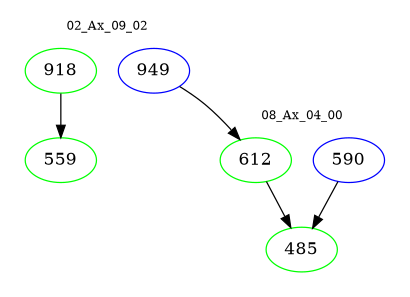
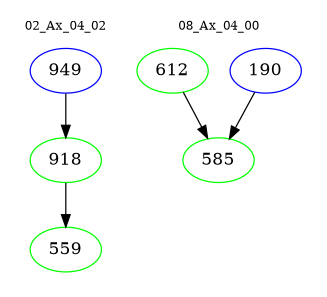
(107, 27) -> (66, 27)
(218, 116) -> (66, 109)
(349, 160) -> (266, 71)
(302, 250) -> (219, 160)
